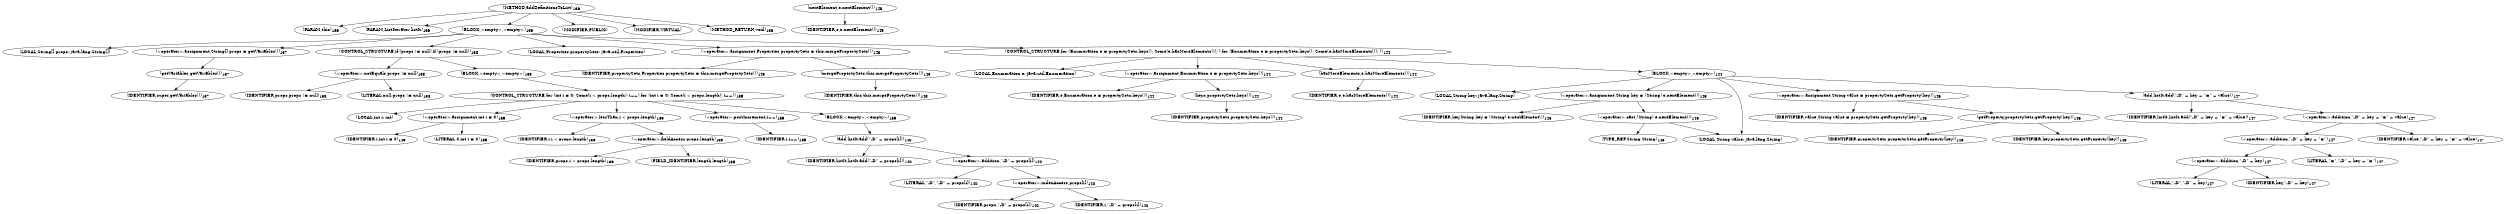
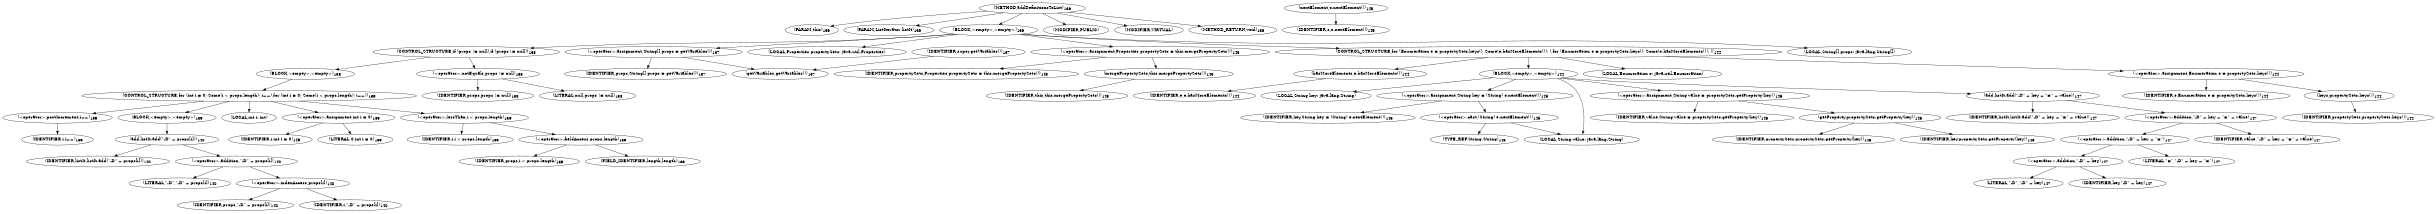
none -> (645, 74)
(182, 84) -> (875, 63)
